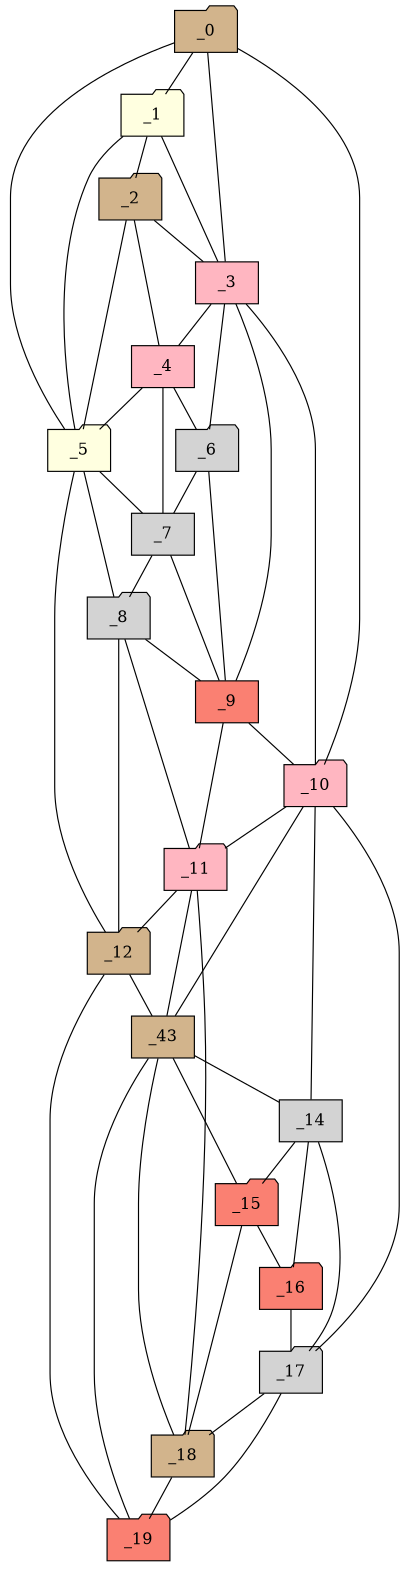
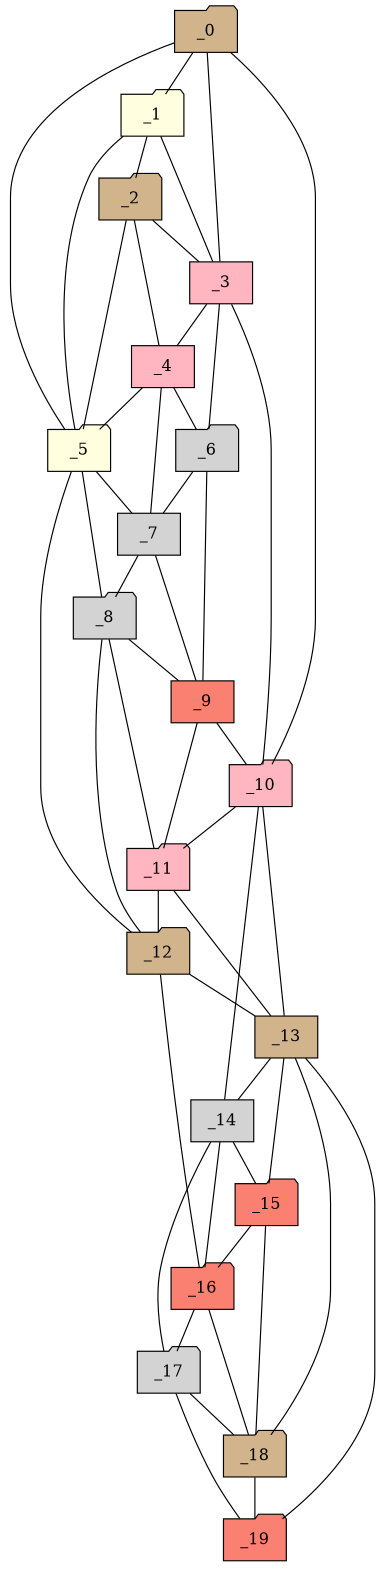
(271, 492) -> none
(163, 1037) -> (286, 1037)
(399, 1084) -> none
(204, 1163) -> (229, 1372)
(50, 1250) -> (178, 1121)
